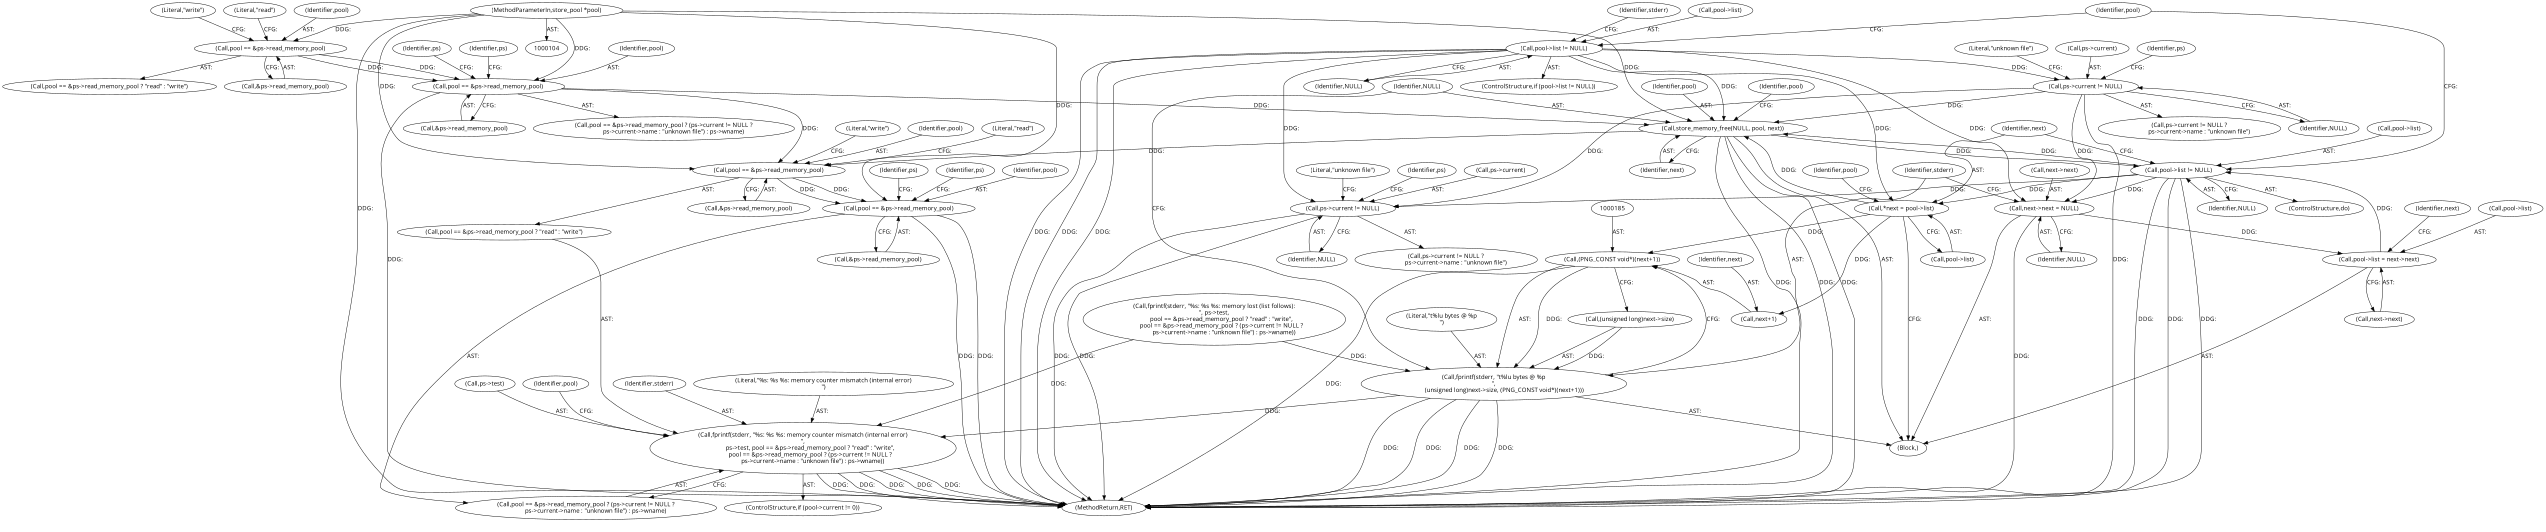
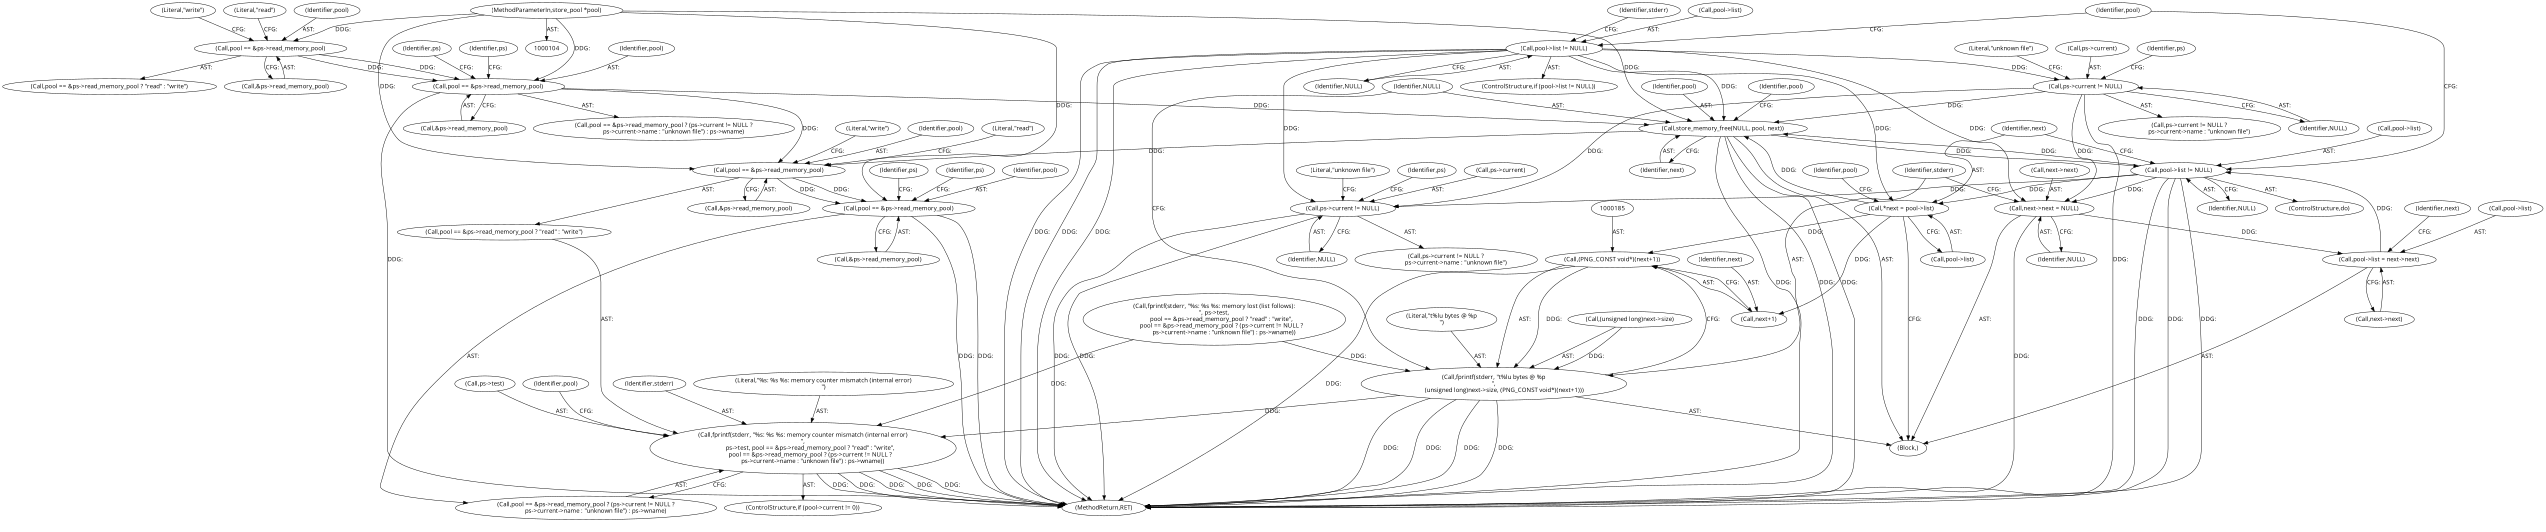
(1620, 287) -> (1706, 276)
(437, 492) -> none
